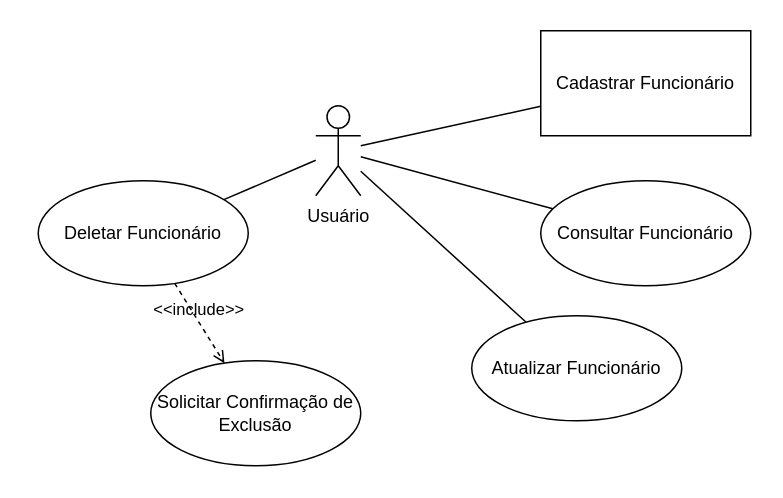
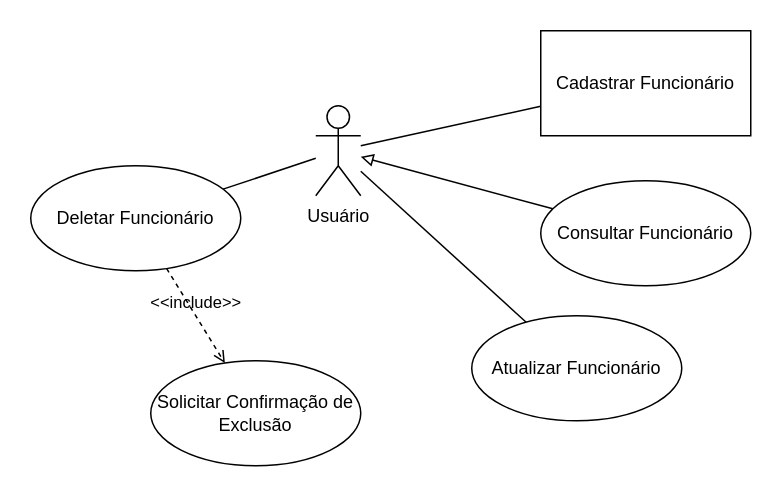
(368, 159) -> (373, 160)
(143, 233) -> (136, 218)
